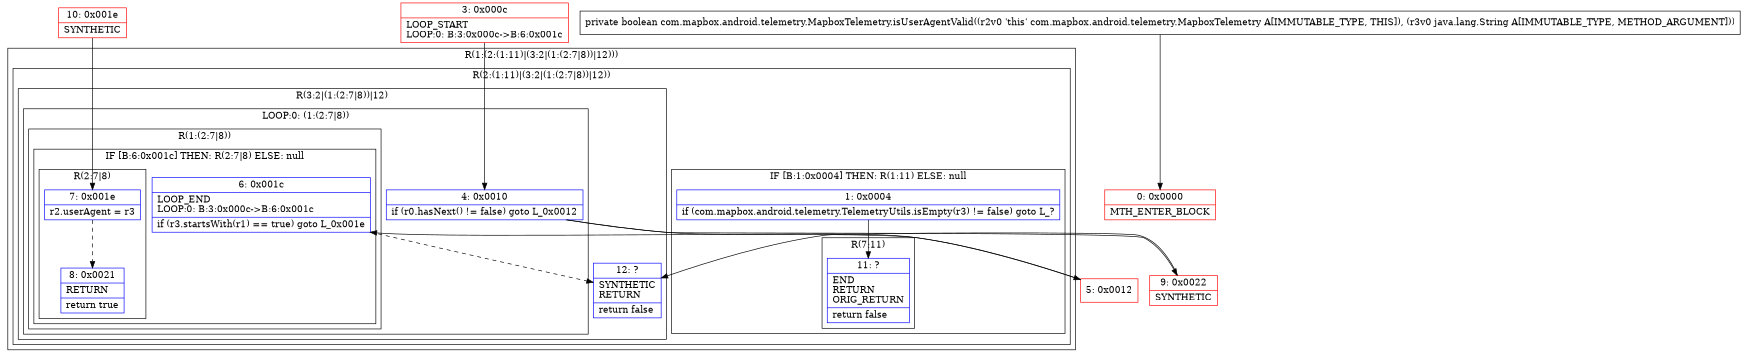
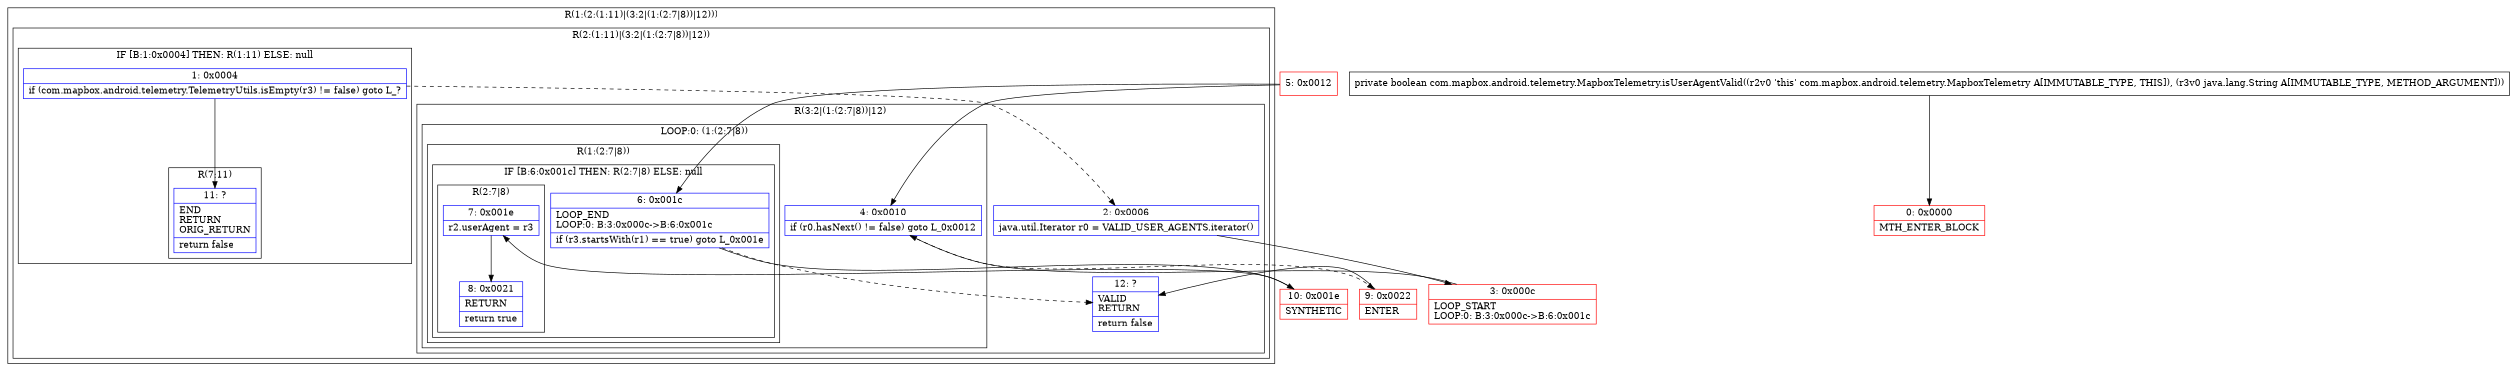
none -> (1126, 220)
(877, 233) -> (1232, 265)
(823, 234) -> (1065, 93)
(92, 241) -> (491, 255)
none -> (1004, 267)
(627, 285) -> (1113, 299)
(1184, 298) -> (1382, 311)
